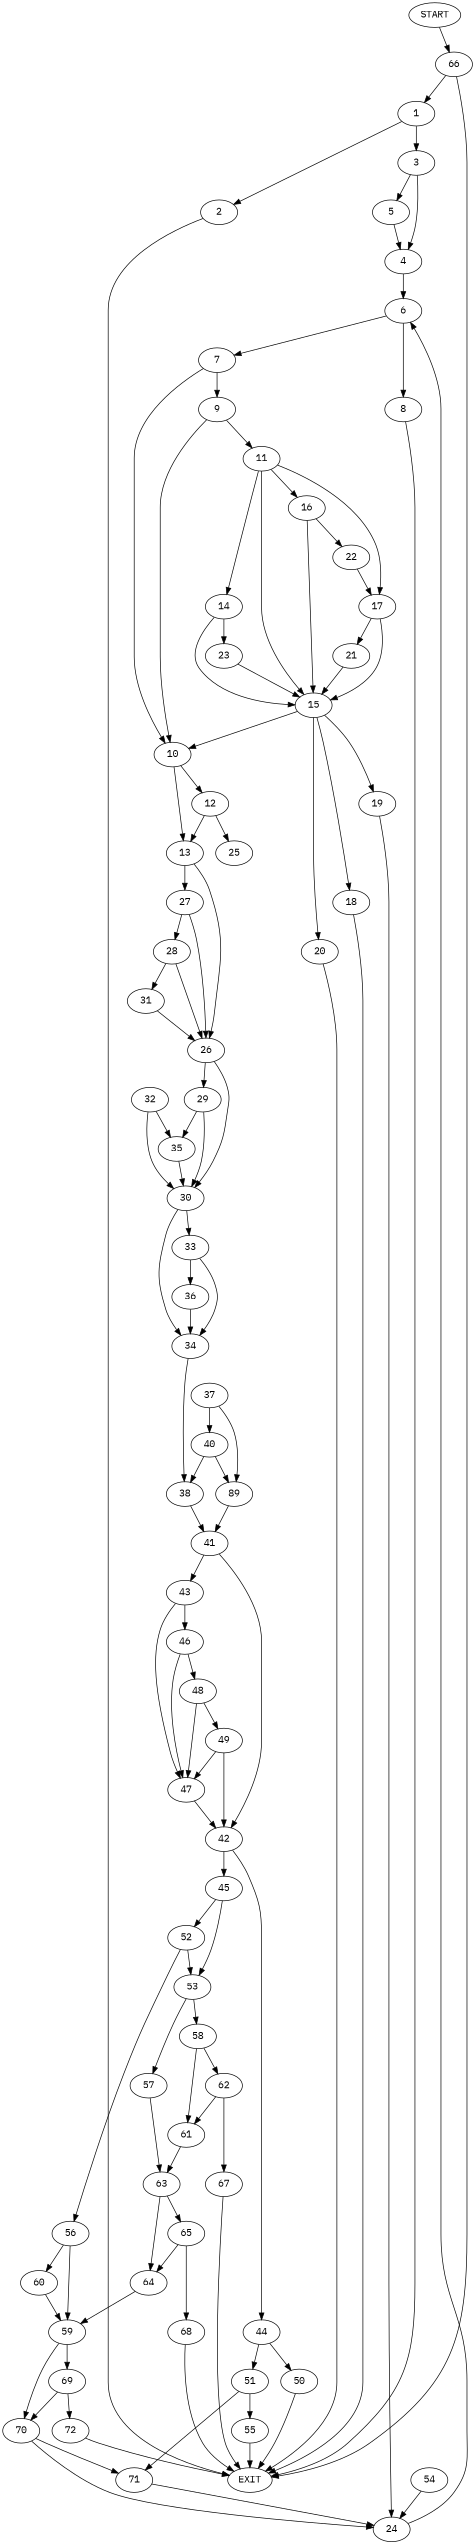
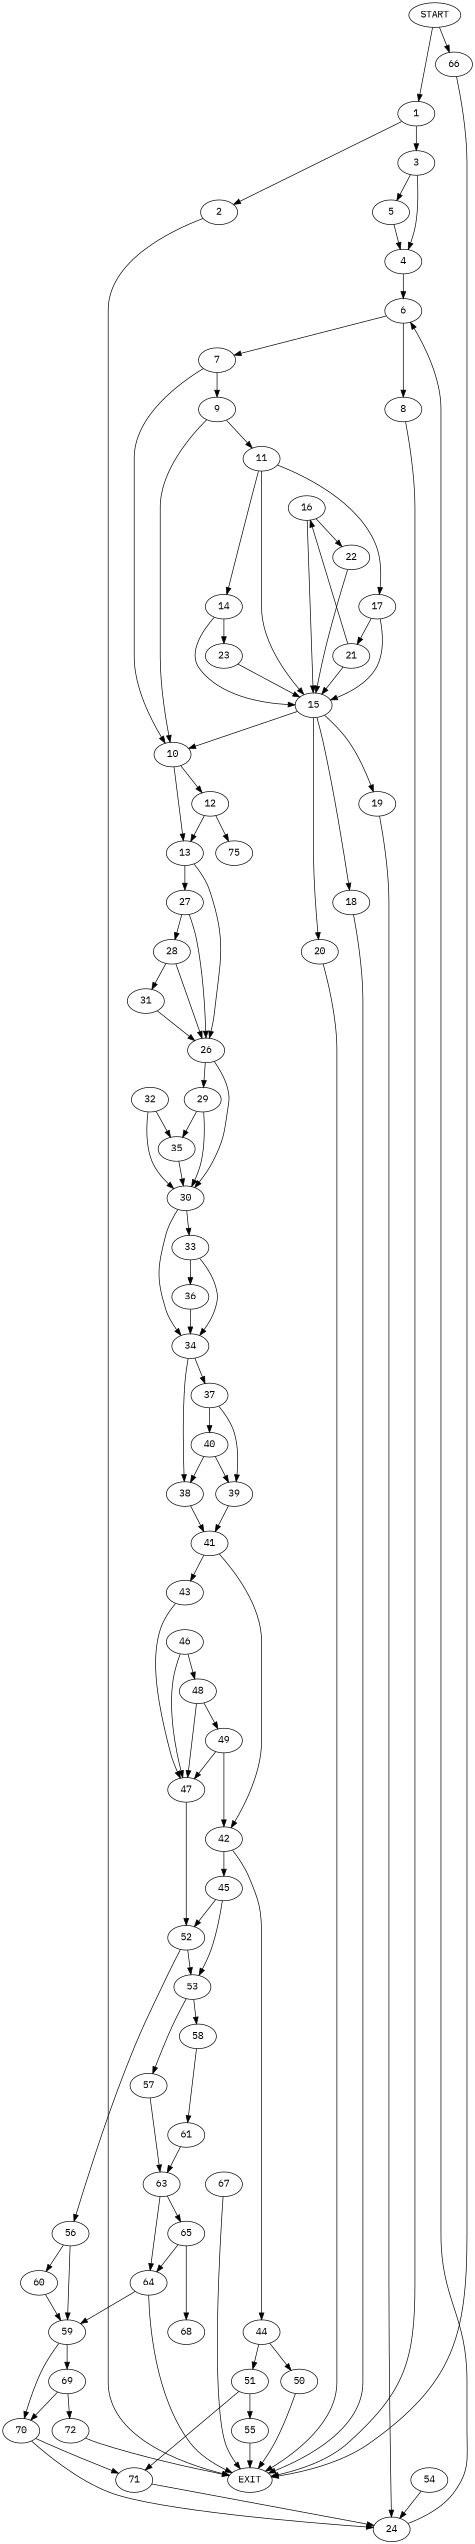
(437, 86) -> (426, 61)
(282, 481) -> (330, 585)
(363, 579) -> (331, 627)
(234, 853) -> (234, 853)
none -> (199, 1368)
(234, 1494) -> (234, 1494)
(185, 1614) -> none
(203, 1812) -> (186, 1860)
(224, 2086) -> none
(191, 2413) -> (165, 2394)
